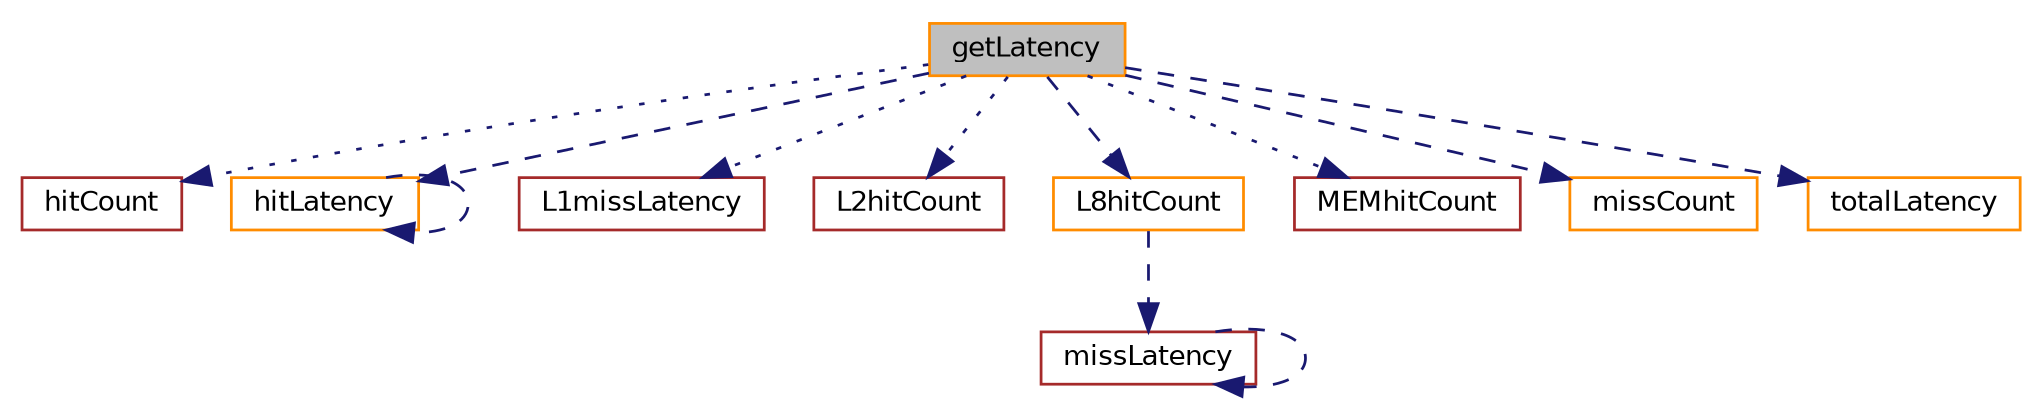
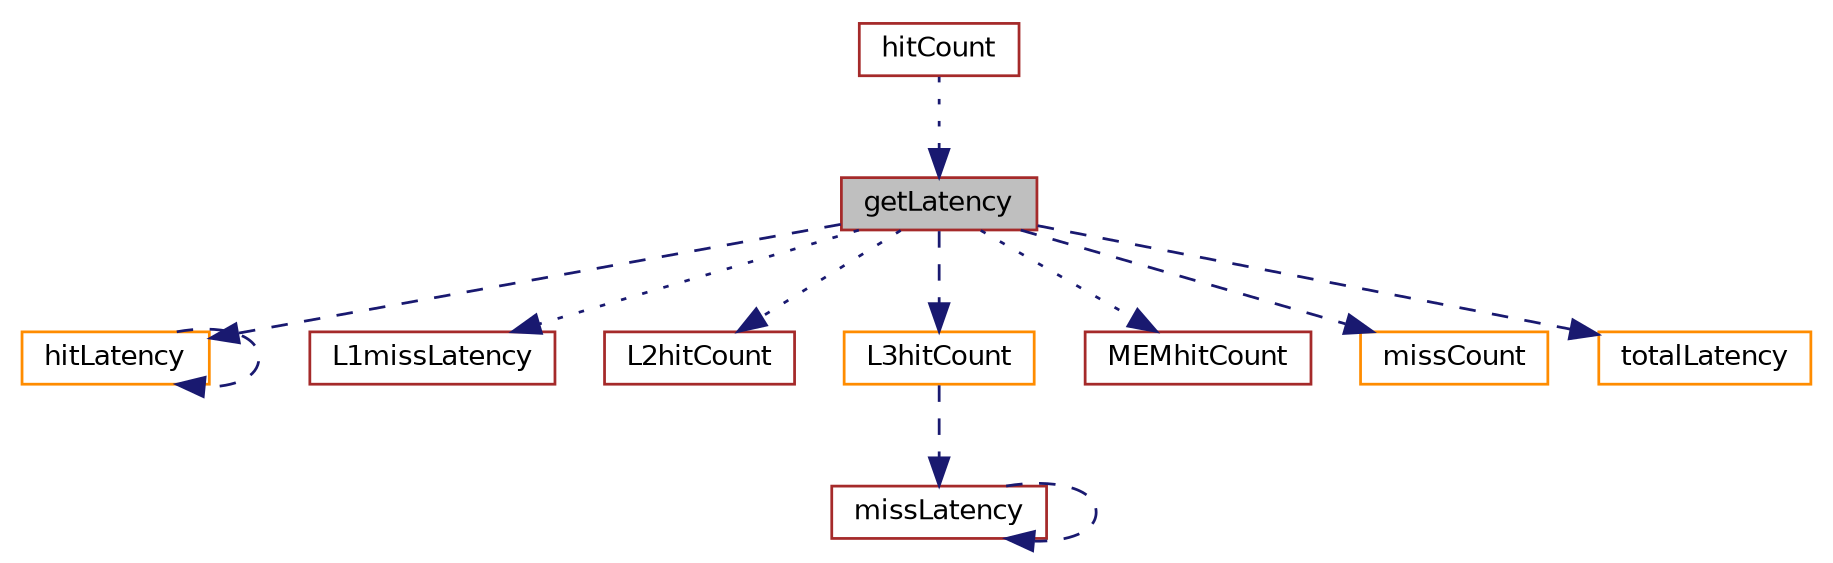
(1027, 50) -> (939, 204)
(568, 115) -> (939, 113)
(1148, 204) -> (939, 358)
